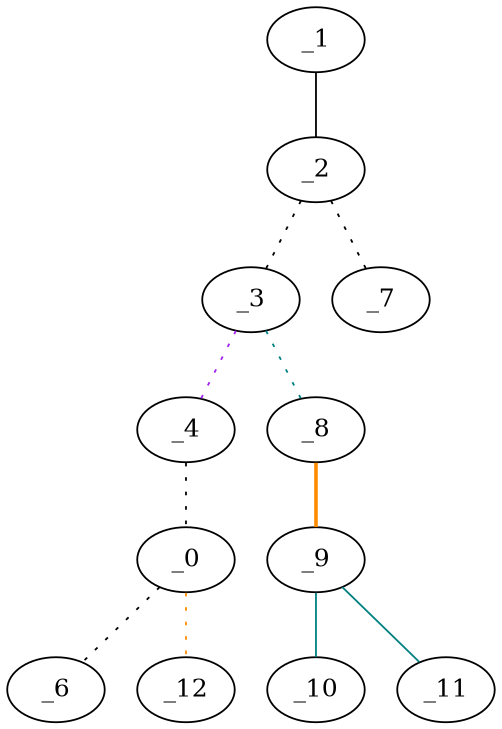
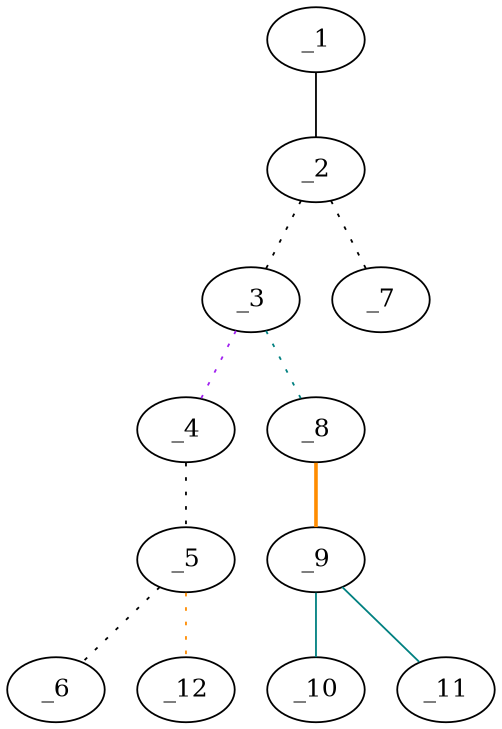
(186, 560) -> (186, 560)
